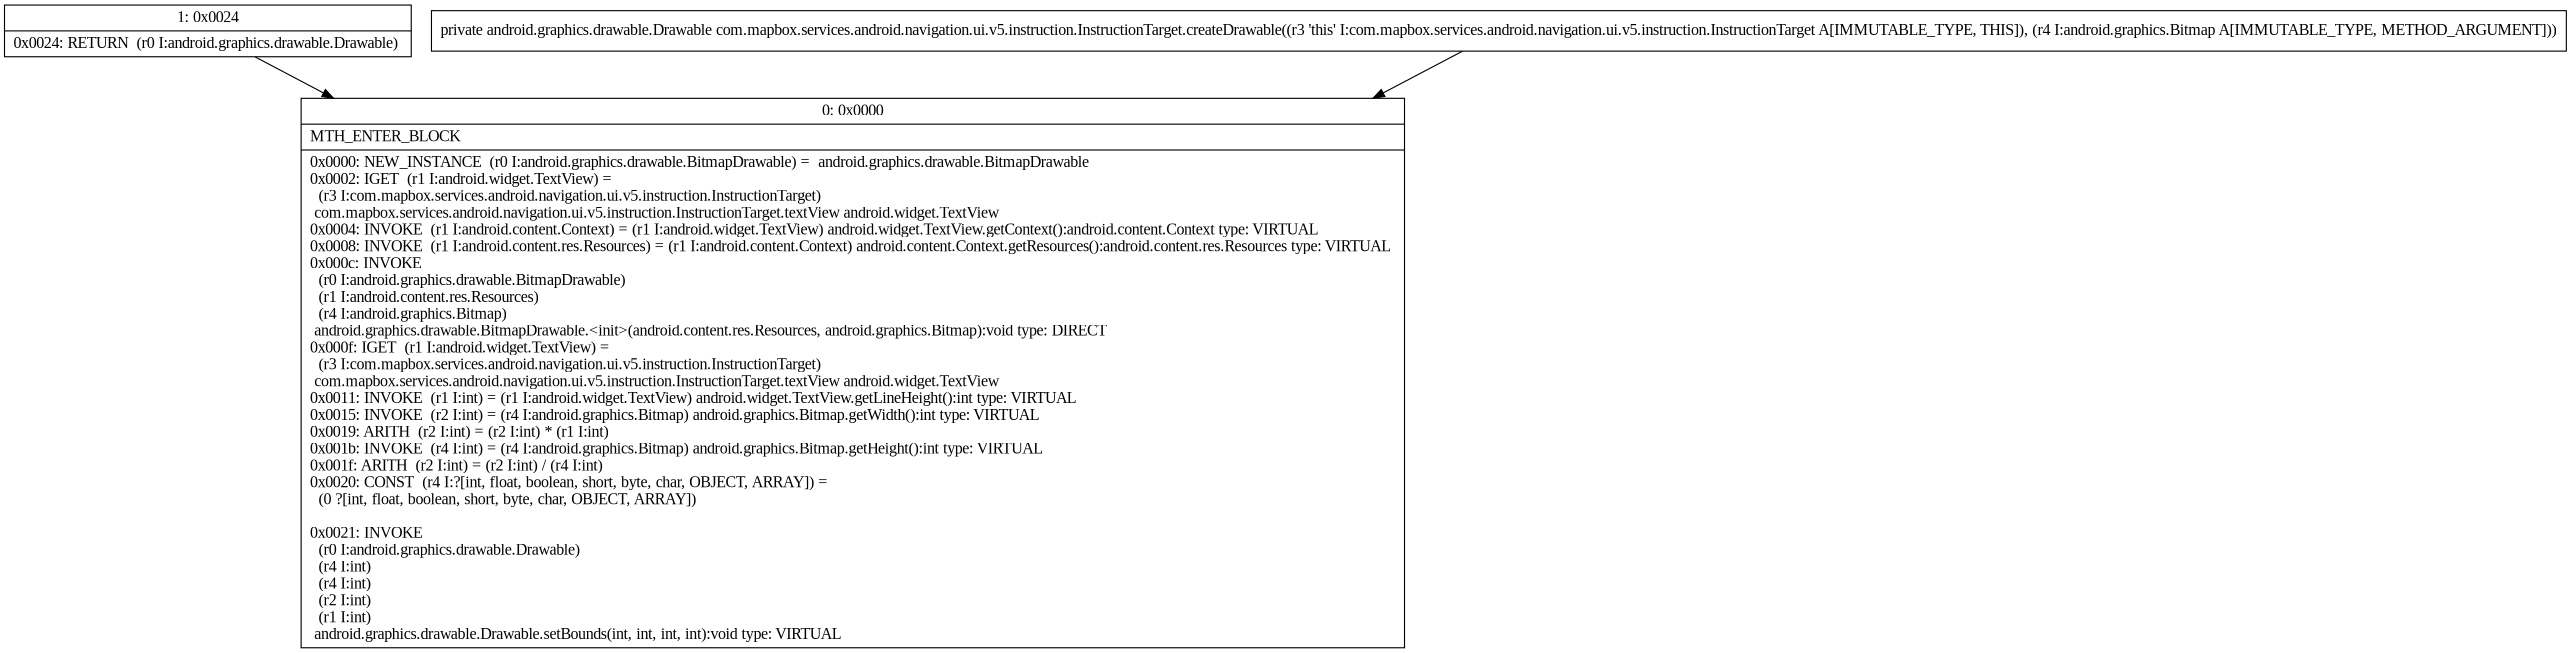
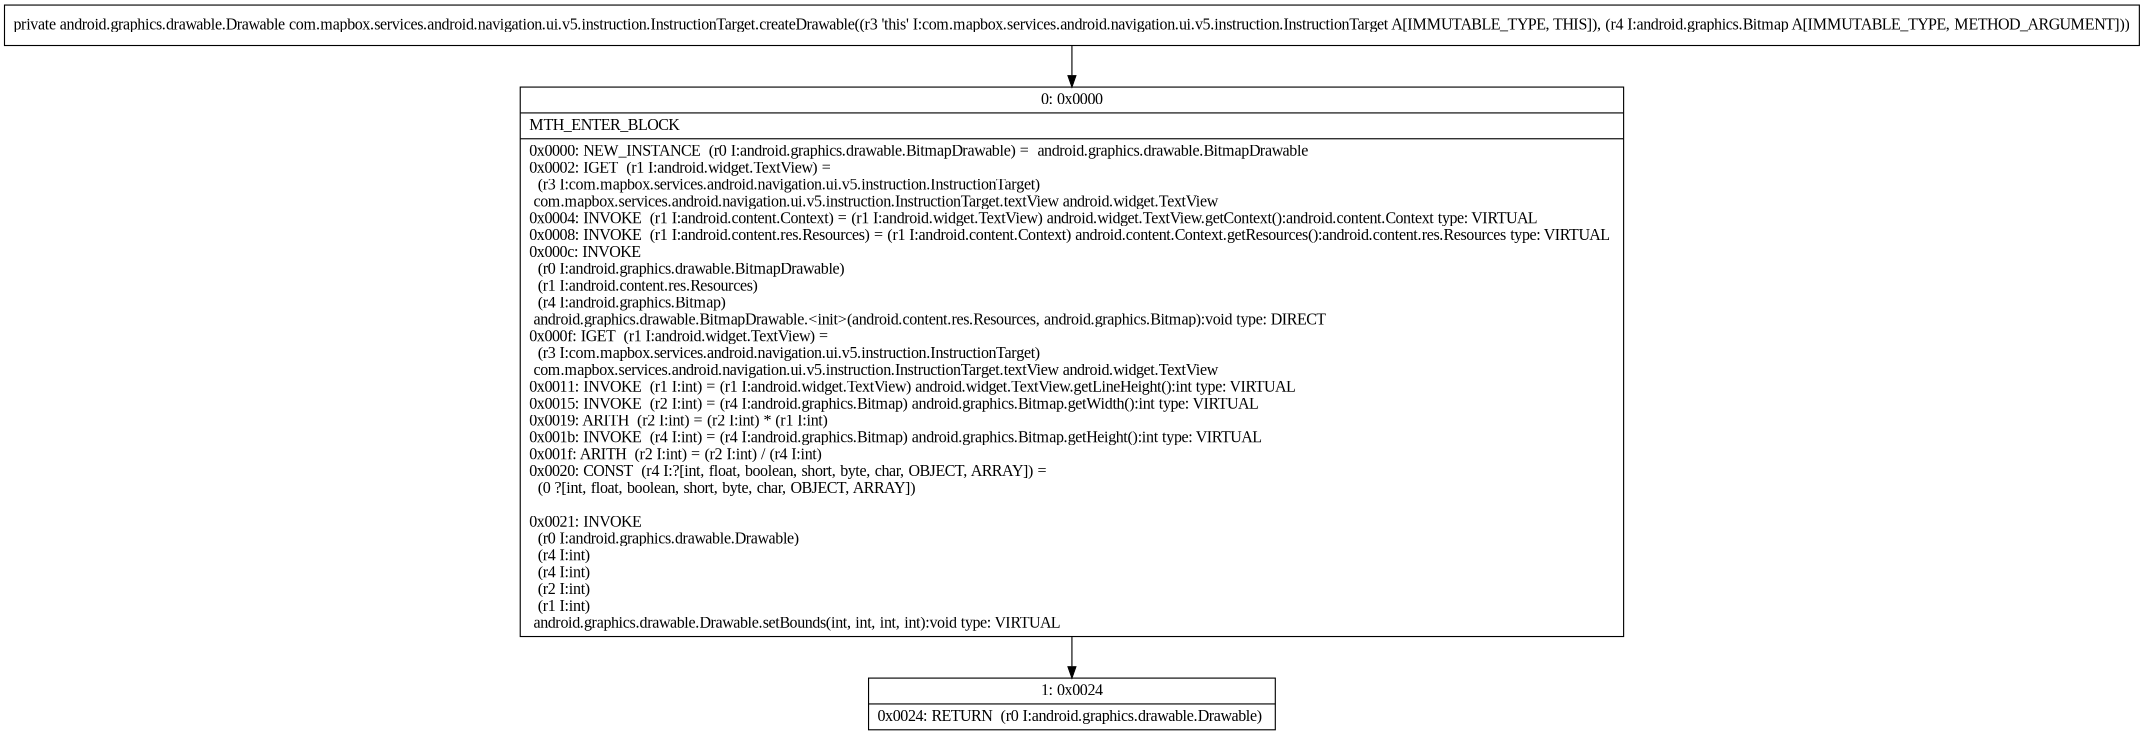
(289, 75) -> (1072, 652)
